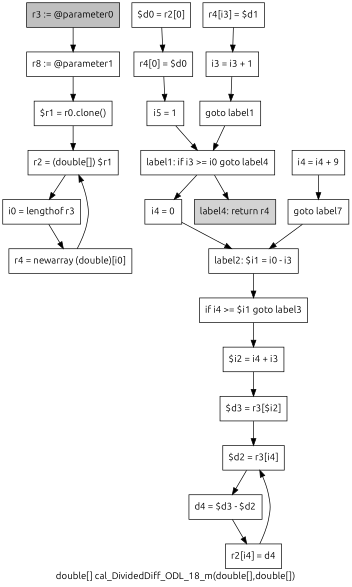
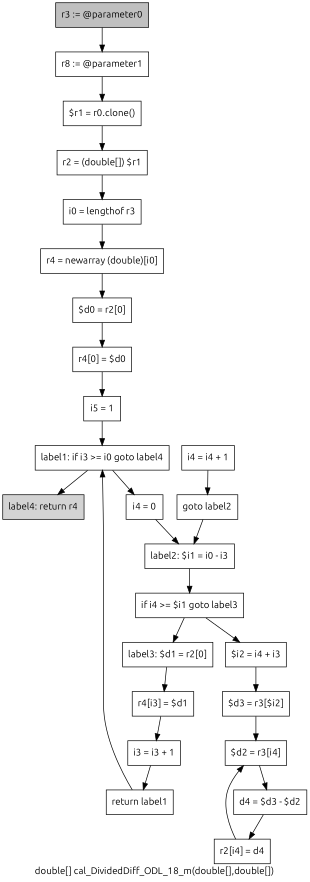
(230, 113) -> (140, 802)
(318, 163) -> (208, 458)
(318, 212) -> (207, 507)
(88, 216) -> (102, 282)
none -> (168, 655)
